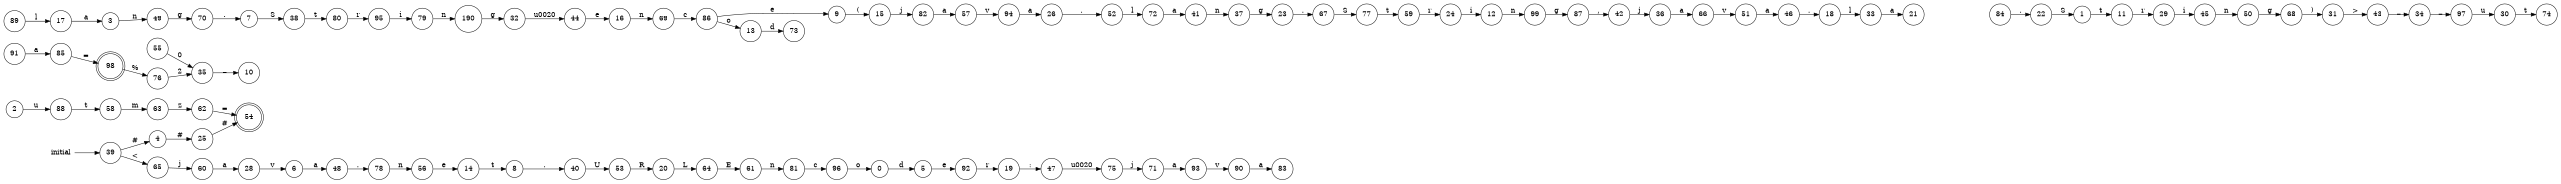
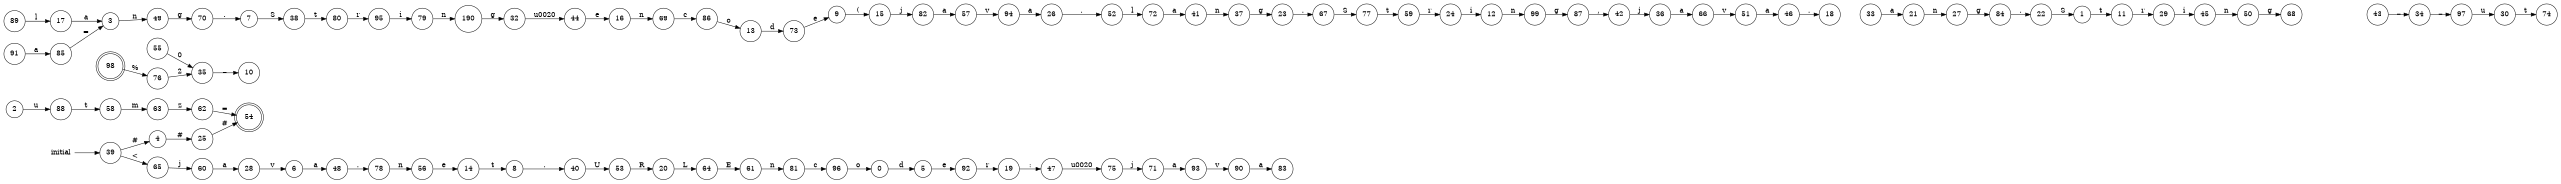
(770, 13) -> (814, 23)
(1848, 15) -> none
none -> (1957, 15)
(2333, 15) -> none
(82, 59) -> (85, 38)
